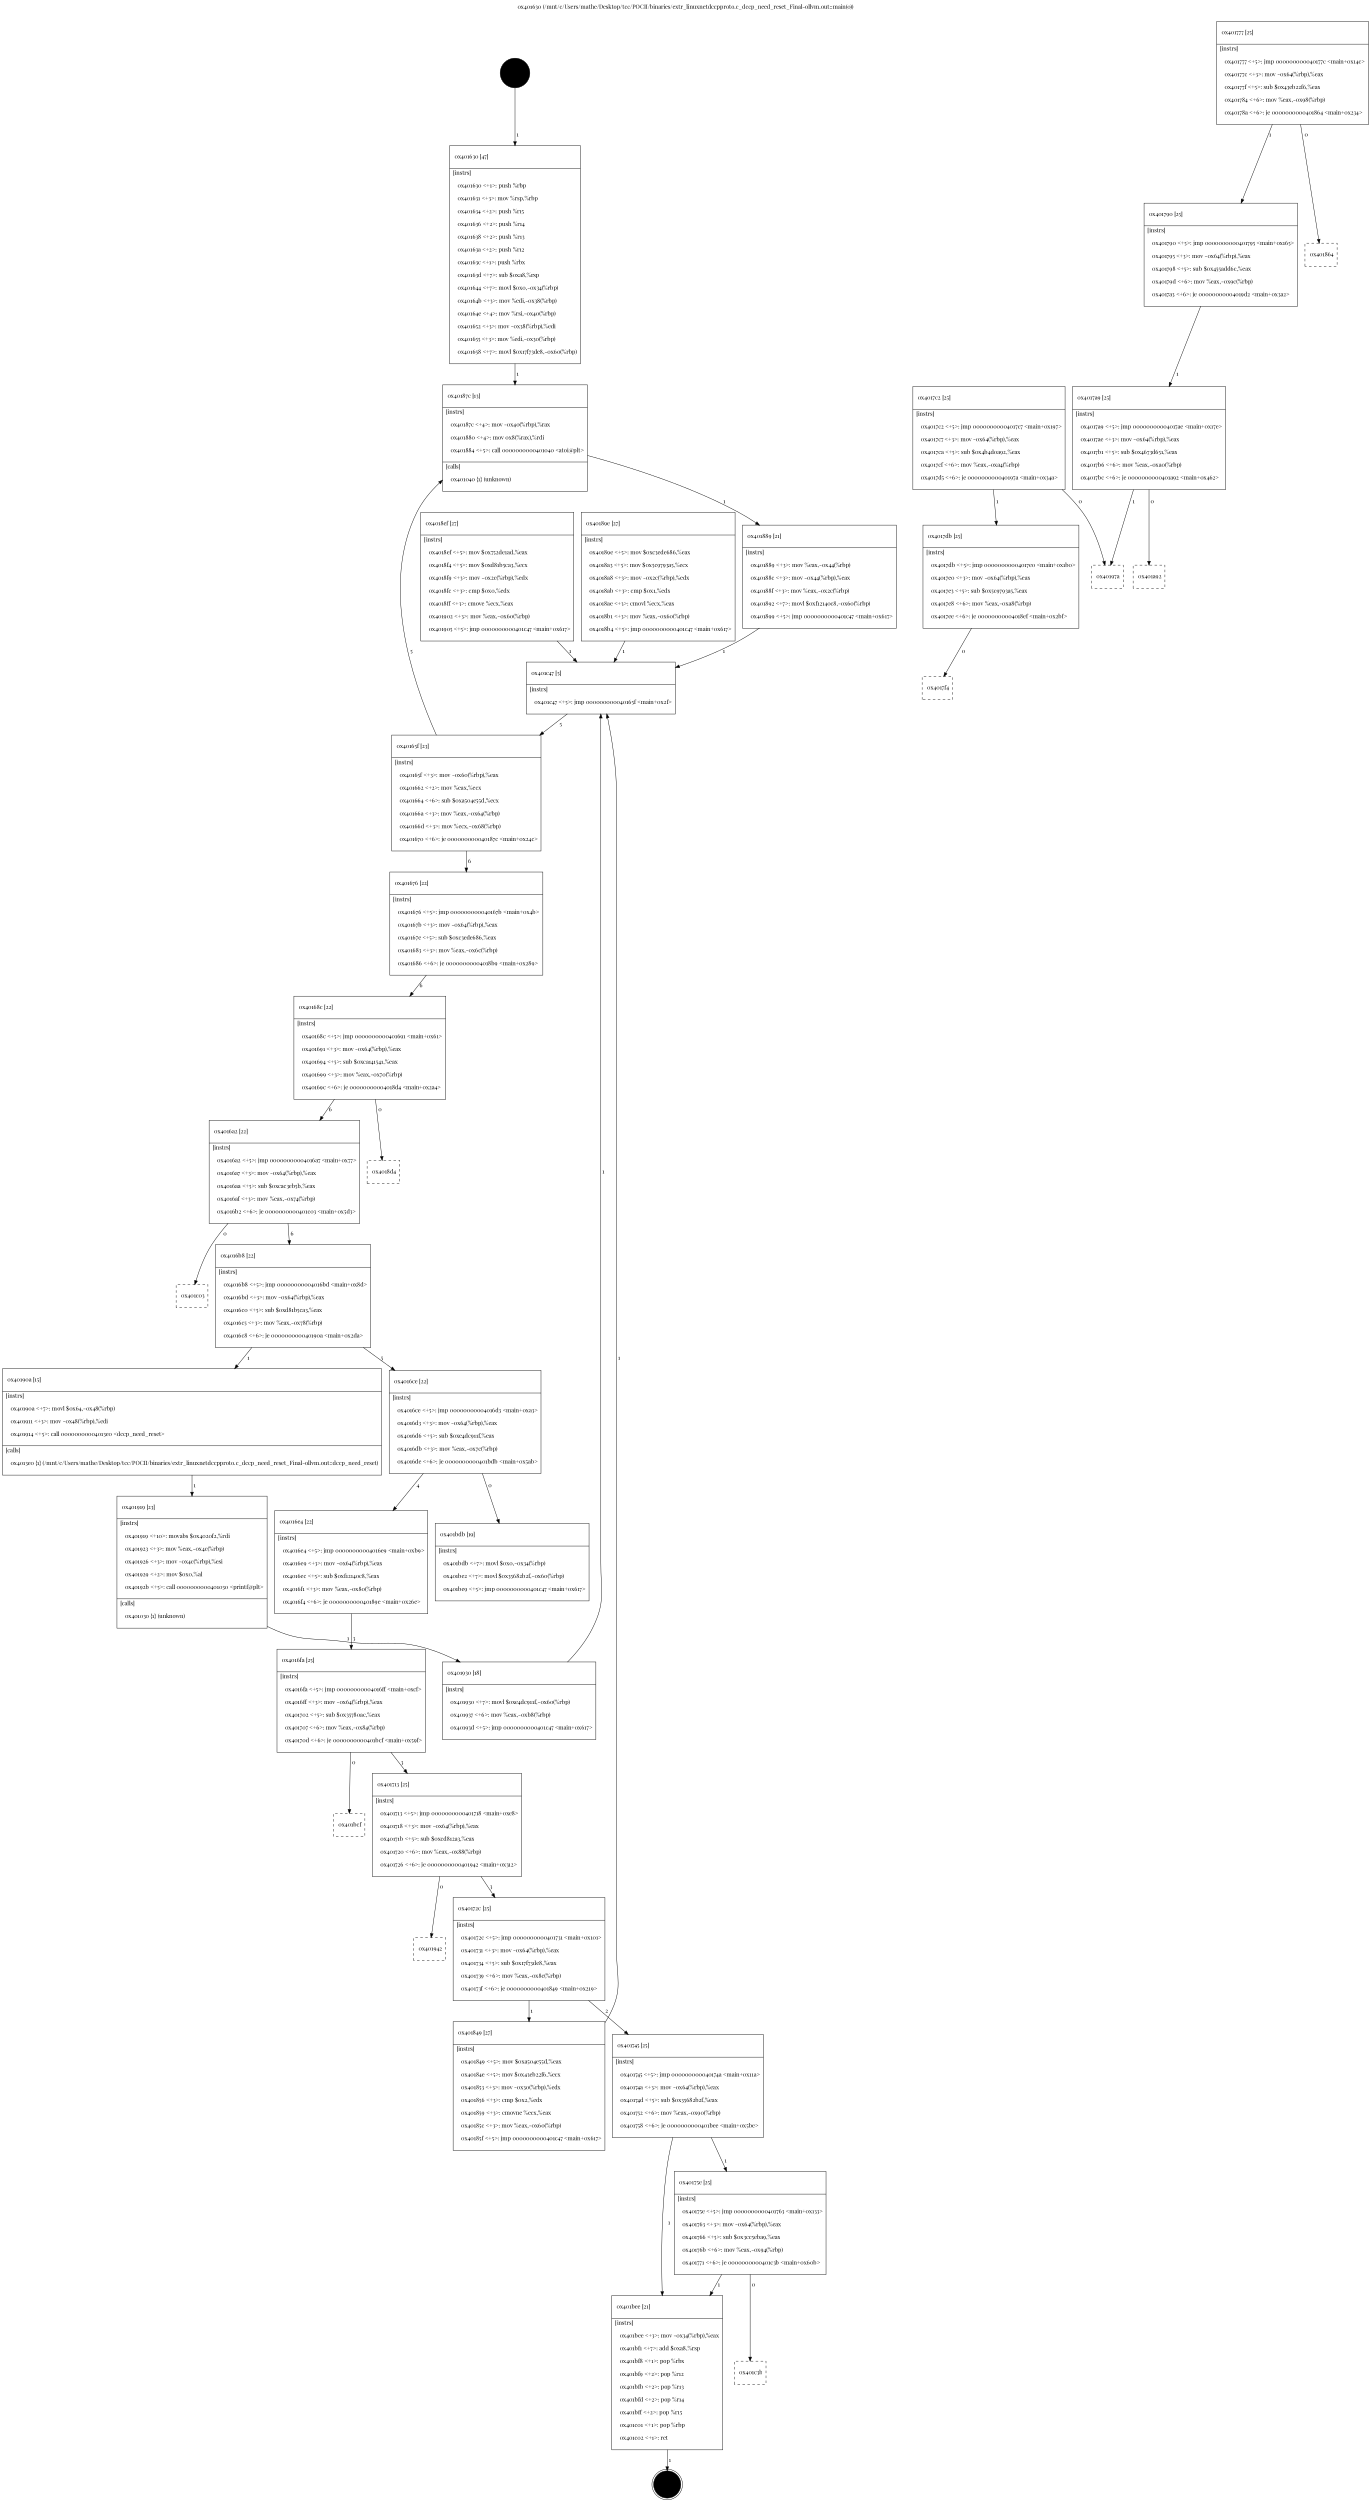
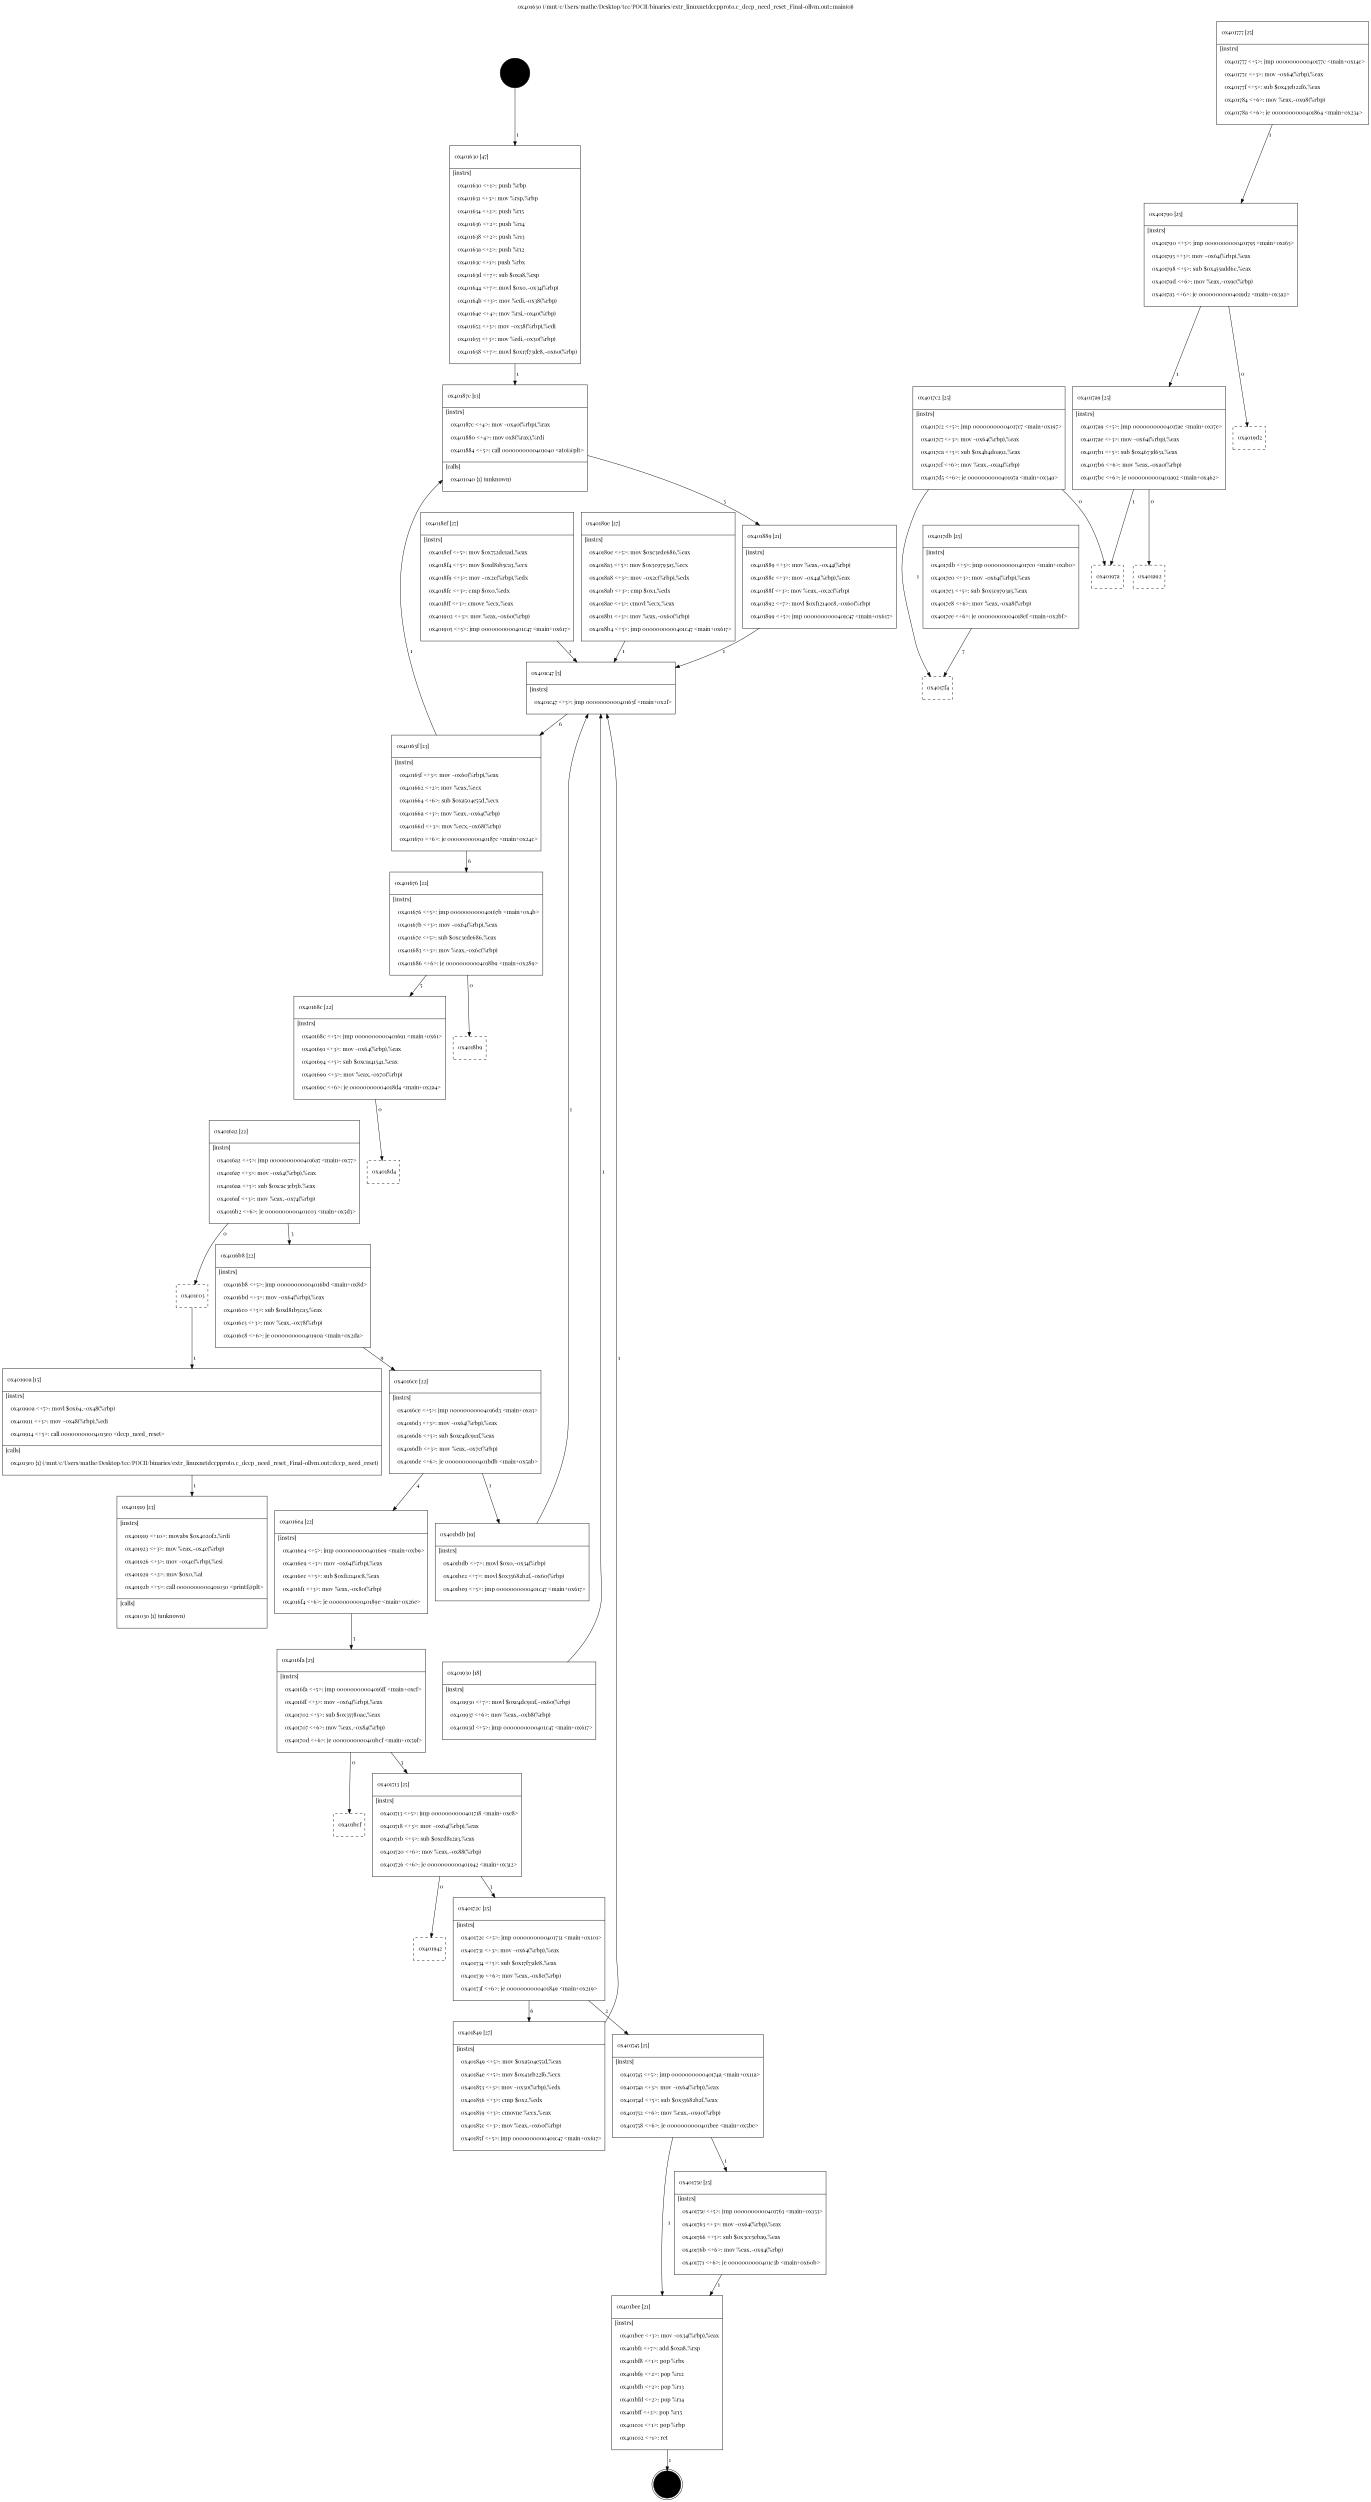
(1321, 255) -> none
none -> (1249, 438)
(724, 502) -> (724, 502)
(995, 505) -> (903, 580)
(411, 652) -> (411, 652)
(963, 652) -> (963, 652)
(560, 725) -> (560, 725)
(421, 986) -> (421, 986)
none -> (470, 1048)
(328, 1108) -> none
none -> (568, 1122)
(291, 1234) -> (291, 1234)
(245, 1357) -> (192, 1336)
(381, 1358) -> (381, 1358)
(489, 1486) -> (489, 1486)
(362, 1643) -> none
(531, 2011) -> (531, 2011)
(750, 2373) -> none
